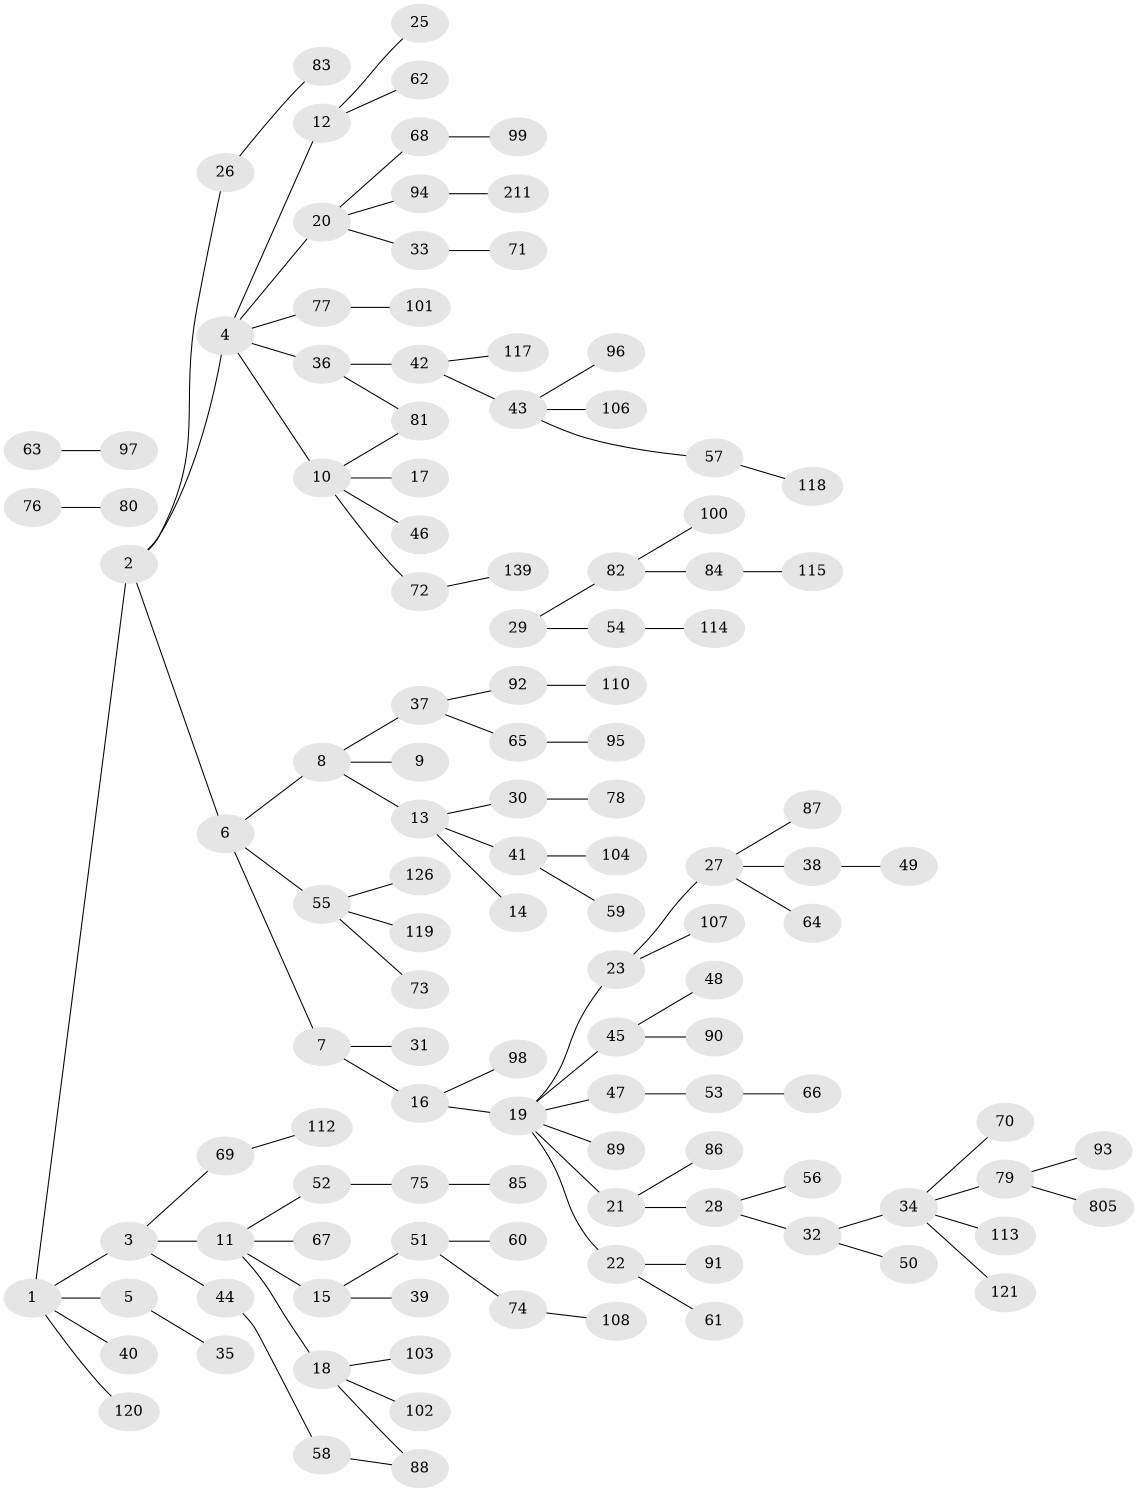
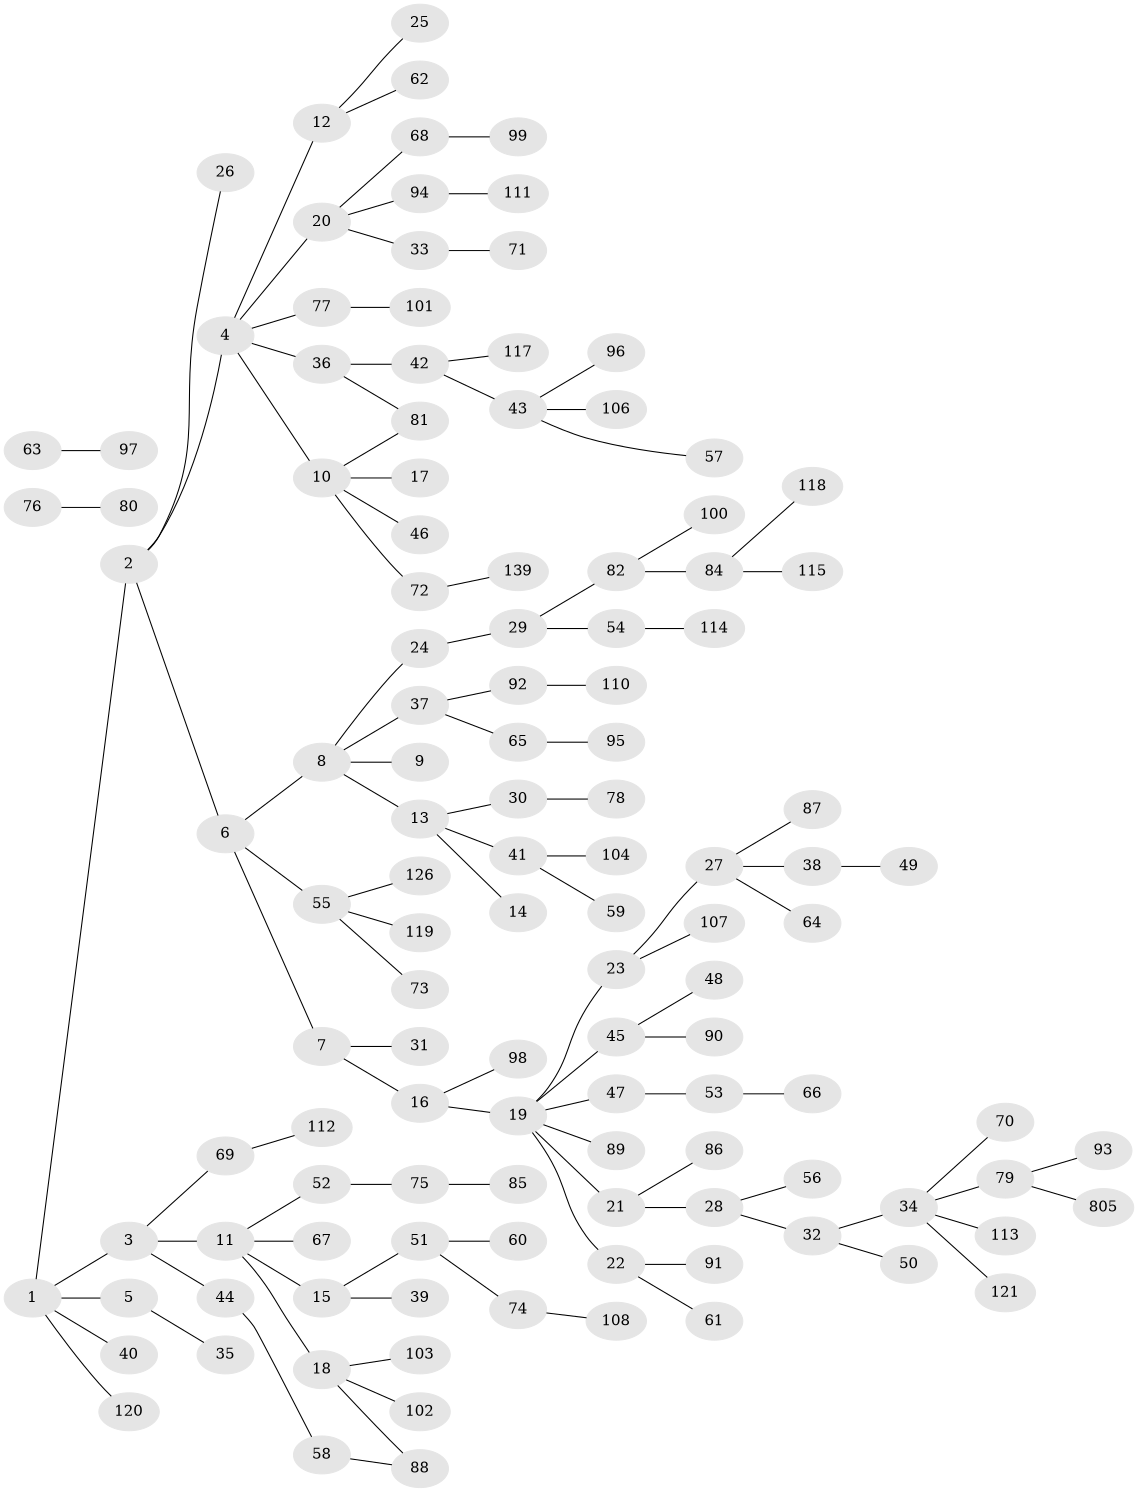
(322, 66) -> none
(518, 194) -> (518, 194)
(763, 472) -> (763, 529)
none -> (420, 649)
